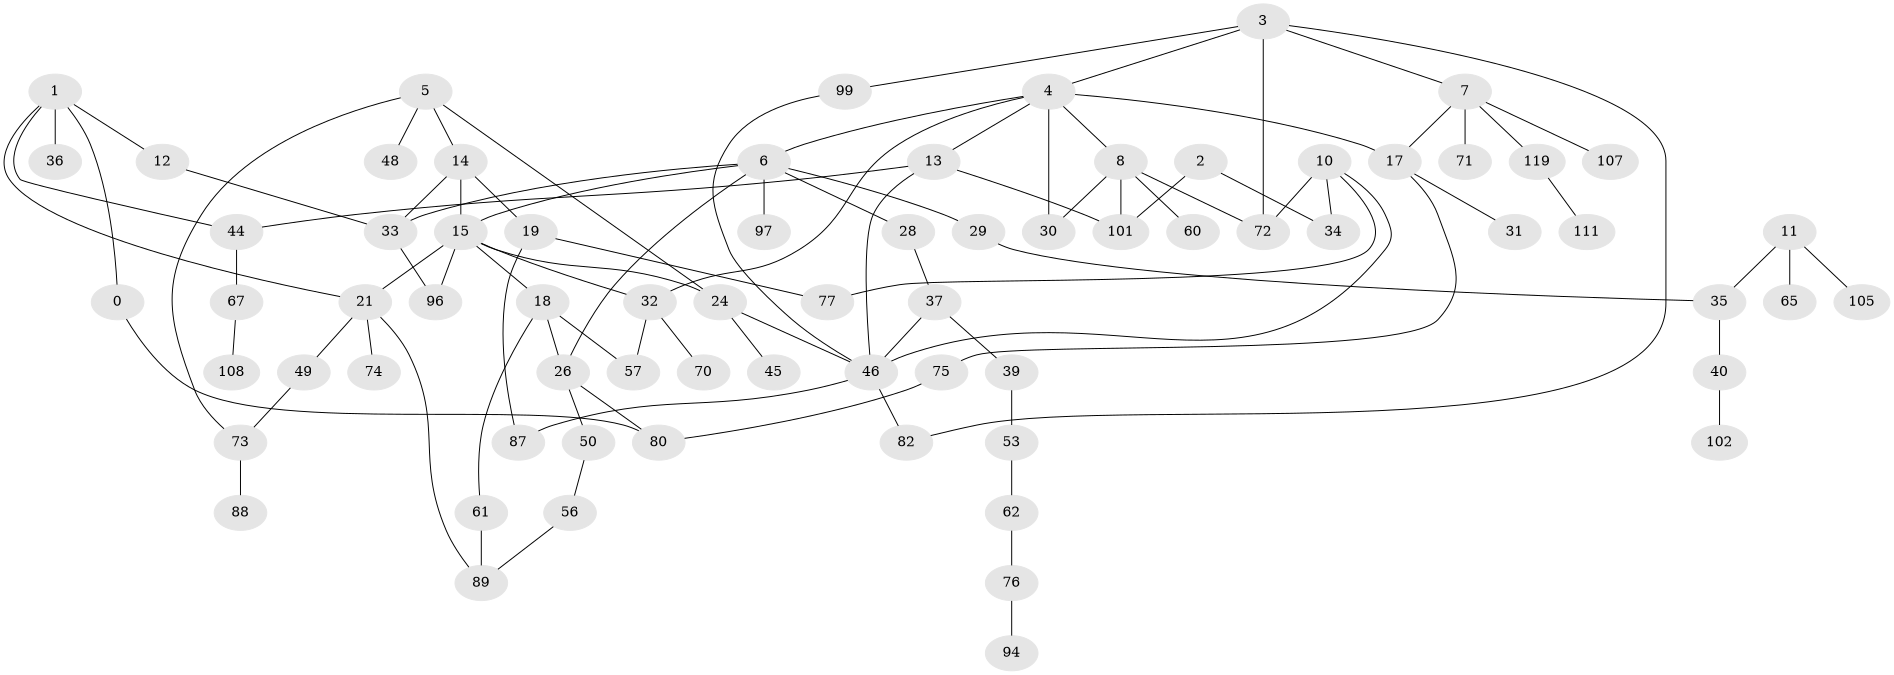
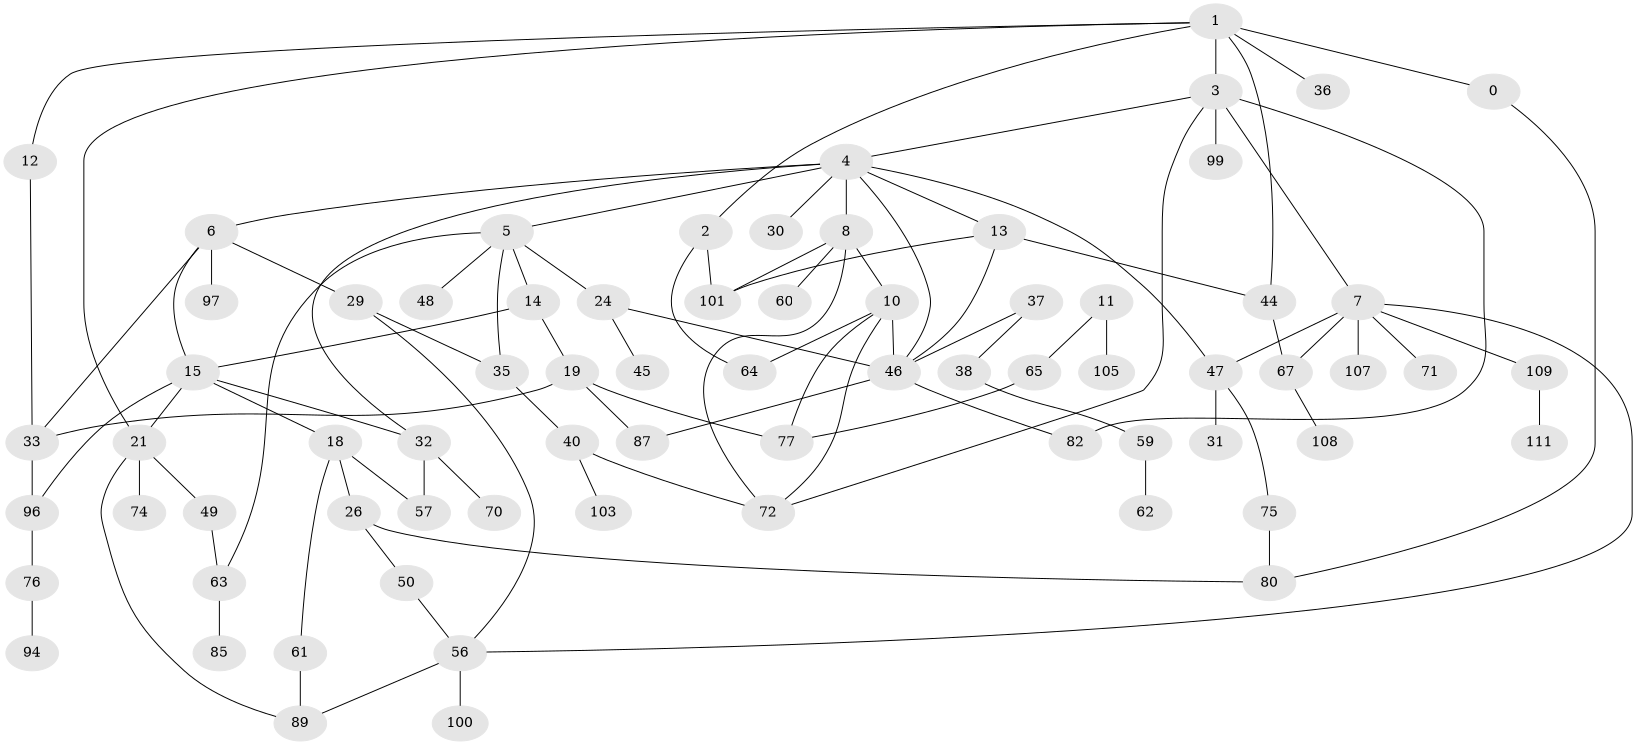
none -> (1216, 57)
none -> (941, 90)
(1395, 162) -> (1216, 372)
(1537, 162) -> (1540, 372)
(426, 197) -> (305, 415)
none -> (677, 197)
(1085, 197) -> (869, 267)
(720, 226) -> (918, 262)
(908, 232) -> none
(1333, 232) -> (750, 372)
(655, 245) -> none
(590, 267) -> none
(1755, 267) -> (497, 302)
none -> (1322, 337)
(1012, 372) -> (964, 372)
none -> (915, 415)
(240, 443) -> (219, 583)
(1012, 443) -> (1146, 443)
(1720, 443) -> (604, 513)
none -> (512, 459)
none -> (668, 482)
(240, 513) -> (219, 653)
(1012, 548) -> (32, 548)
none -> (1260, 615)
none -> (460, 723)
